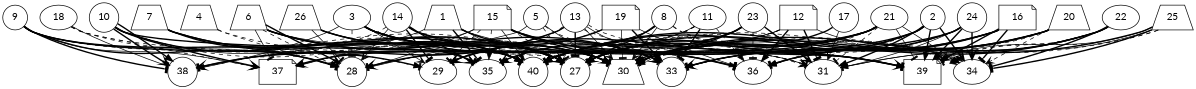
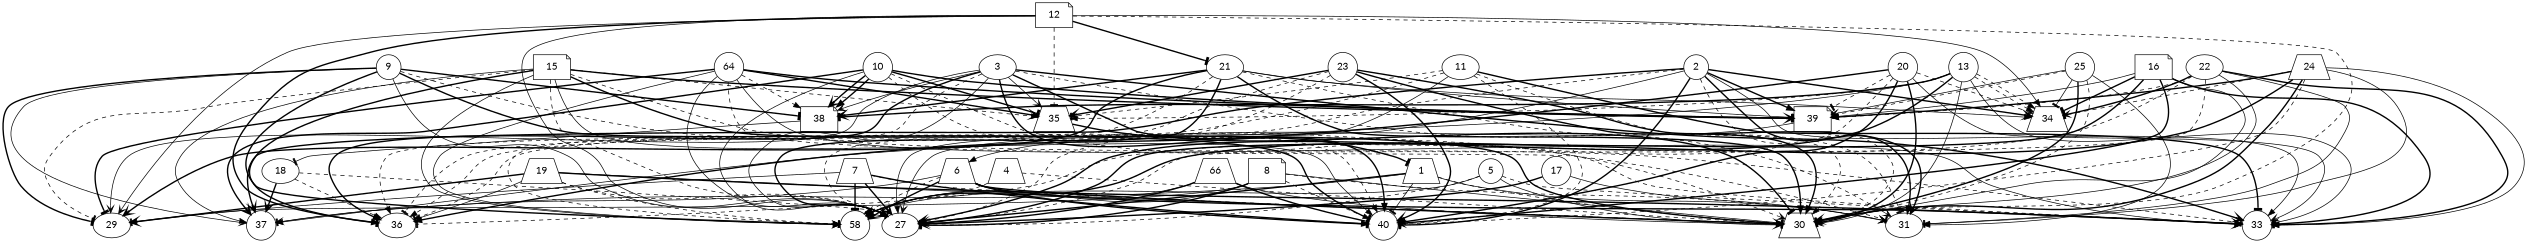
(300, 18) -> (1215, 171)
(397, 18) -> (729, 67)
(621, 18) -> (542, 171)
(664, 18) -> (1267, 171)
(972, 18) -> (2309, 67)
(1069, 18) -> (1903, 67)
(1172, 18) -> (2080, 67)
(647, 41) -> (1533, 199)
(977, 41) -> (1980, 101)
(972, 42) -> (2181, 93)
(575, 43) -> (1441, 145)
(775, 43) -> (1811, 185)
(810, 43) -> (1139, 41)
(461, 44) -> (749, 172)
(465, 44) -> (1240, 138)
(604, 45) -> (1324, 199)
(411, 46) -> (1401, 200)
(118, 47) -> (548, 138)
(555, 47) -> (943, 204)
(812, 48) -> none
(161, 49) -> (272, 194)
(313, 49) -> (1681, 190)
(292, 50) -> (433, 196)
(941, 50) -> (1045, 183)
(218, 51) -> (30, 97)
(273, 51) -> (912, 88)
(548, 51) -> (624, 137)
(582, 52) -> (1384, 133)
(901, 52) -> (2490, 138)
(1074, 53) -> (2064, 93)
(183, 72) -> (819, 119)
(278, 72) -> (261, 225)
(352, 72) -> (855, 225)
(488, 72) -> (1054, 119)
(575, 72) -> (901, 225)
(972, 72) -> (2048, 119)
none -> (722, 196)
